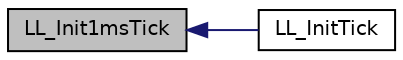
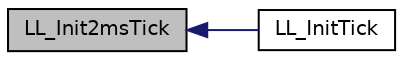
(97, 30) -> (97, 30)
